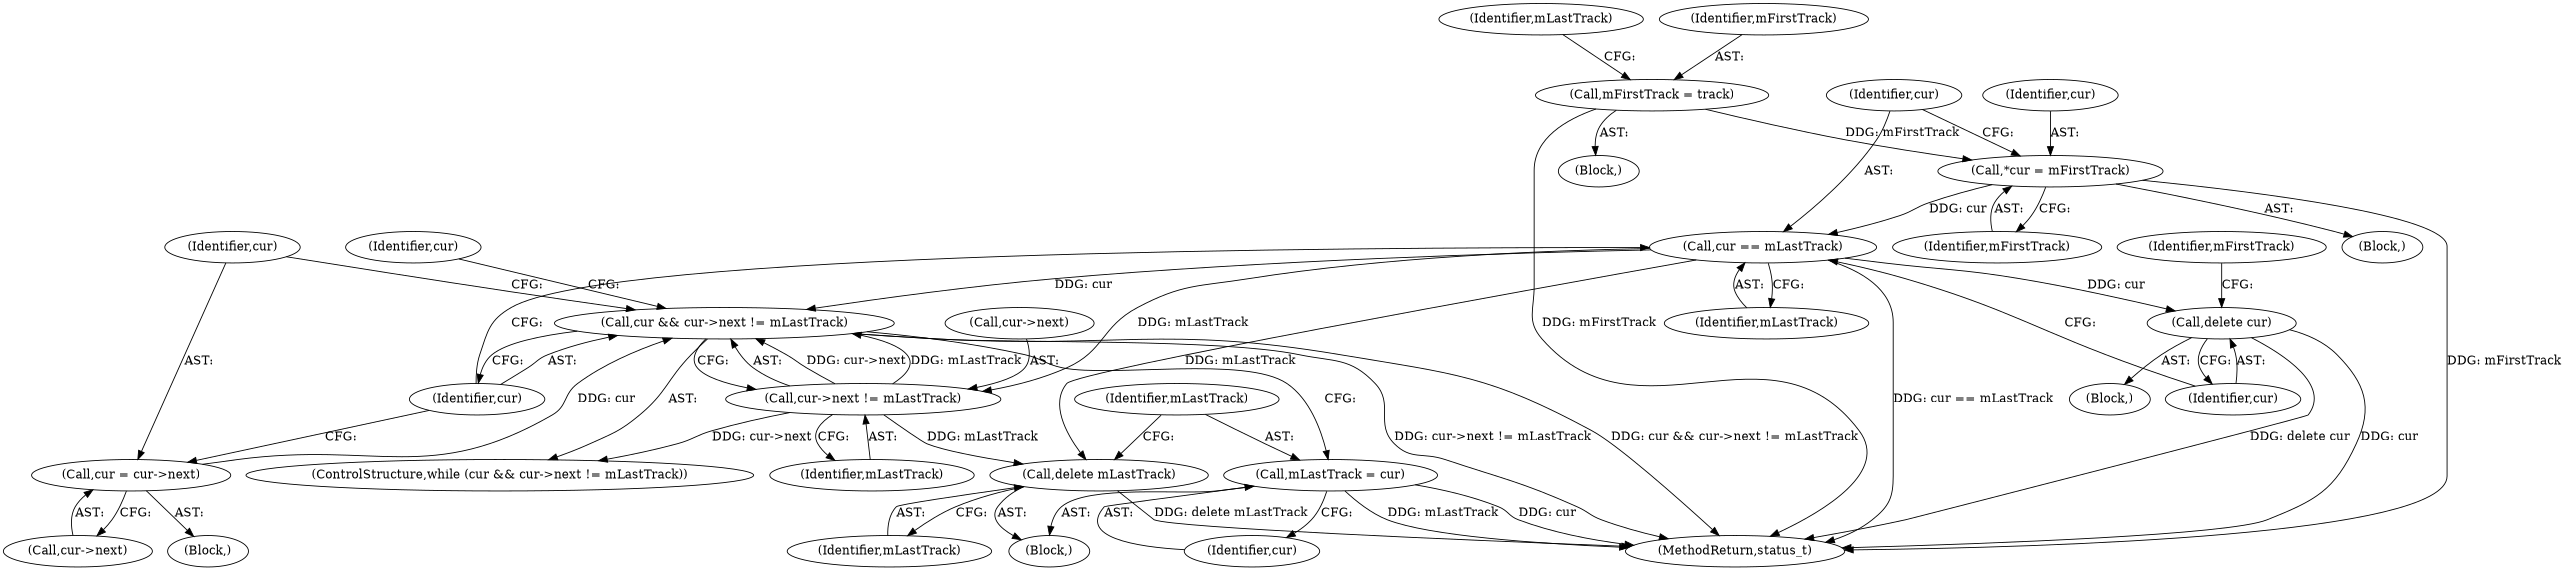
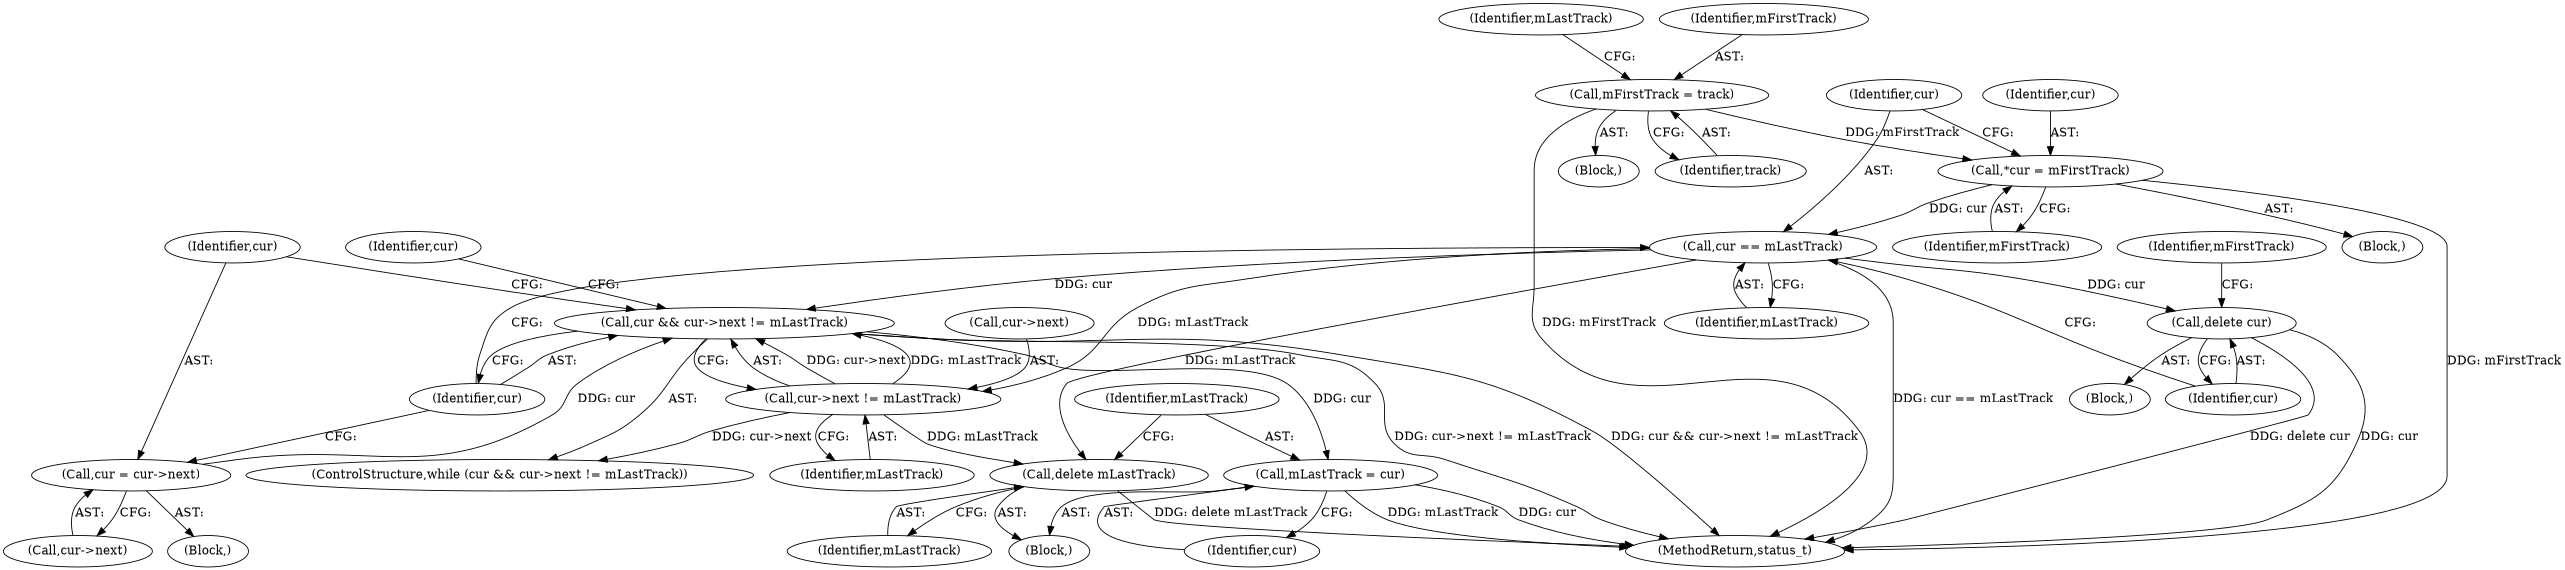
none -> (1731, 171)
(1342, 399) -> (1342, 399)
